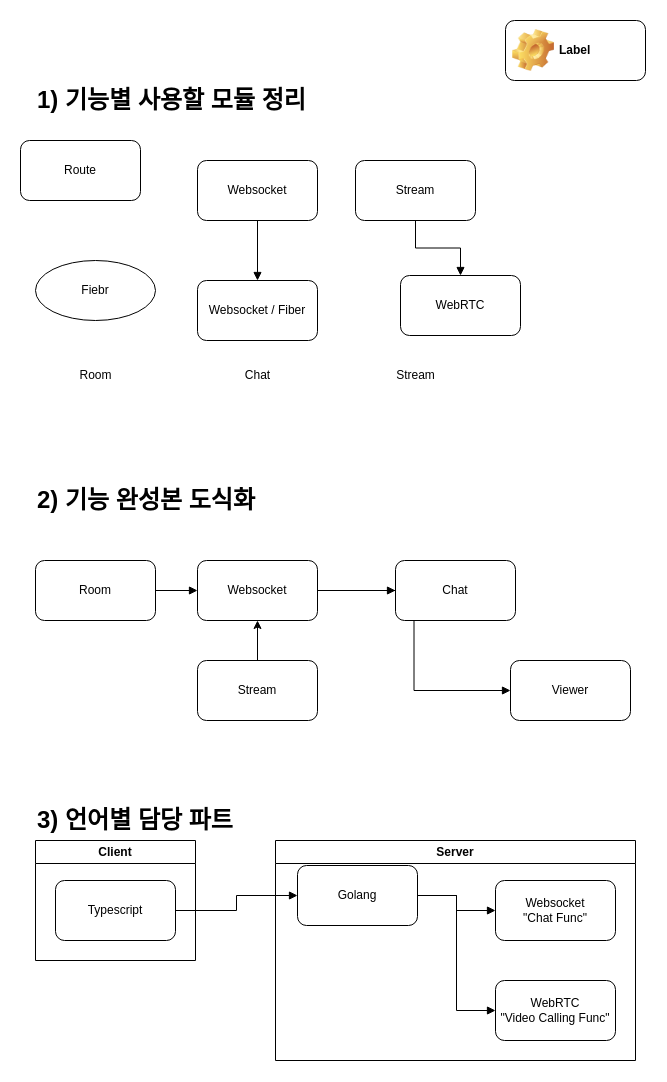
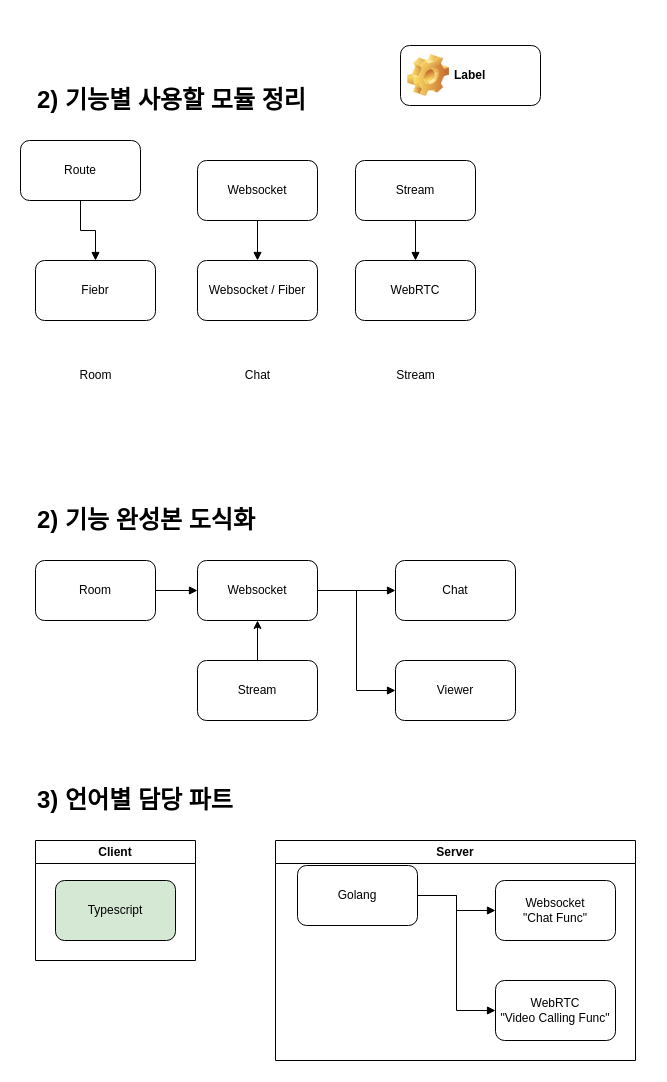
(576, 51) -> (471, 76)
(185, 101) -> (185, 101)
none -> (84, 231)
(96, 291) -> (96, 291)
(461, 306) -> (416, 291)
(258, 311) -> (258, 291)
(151, 501) -> (151, 521)
(571, 691) -> (456, 691)
(141, 821) -> (141, 801)
(237, 908) -> none
(116, 911) -> (116, 911)
